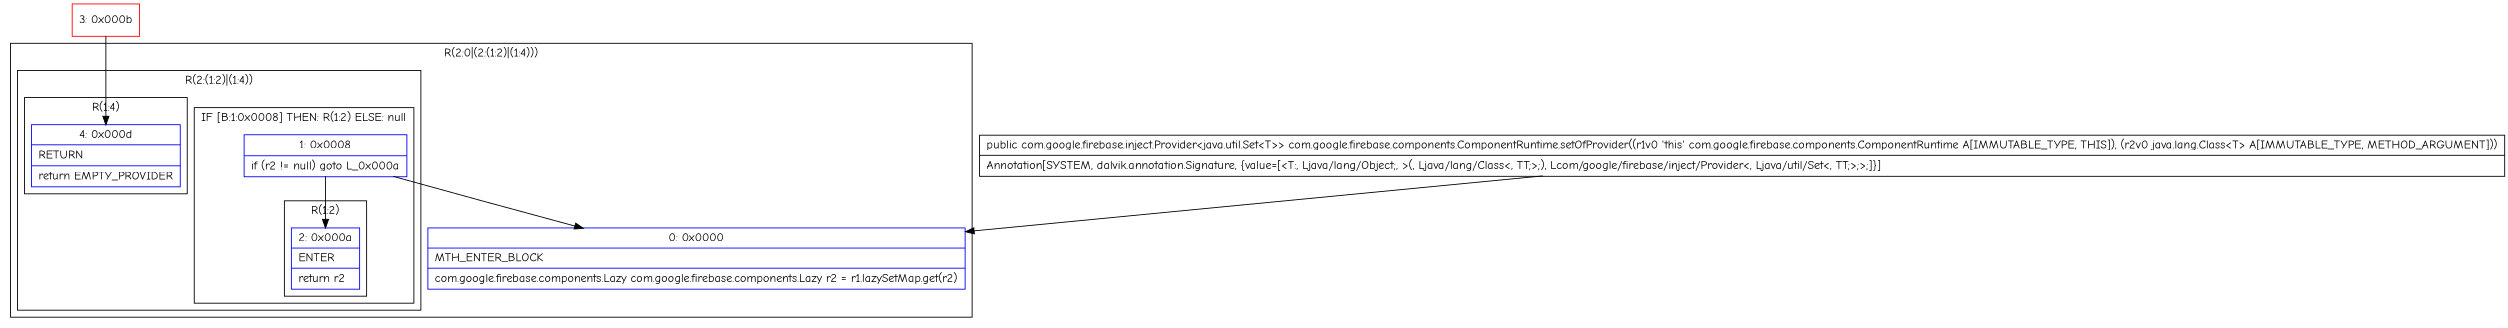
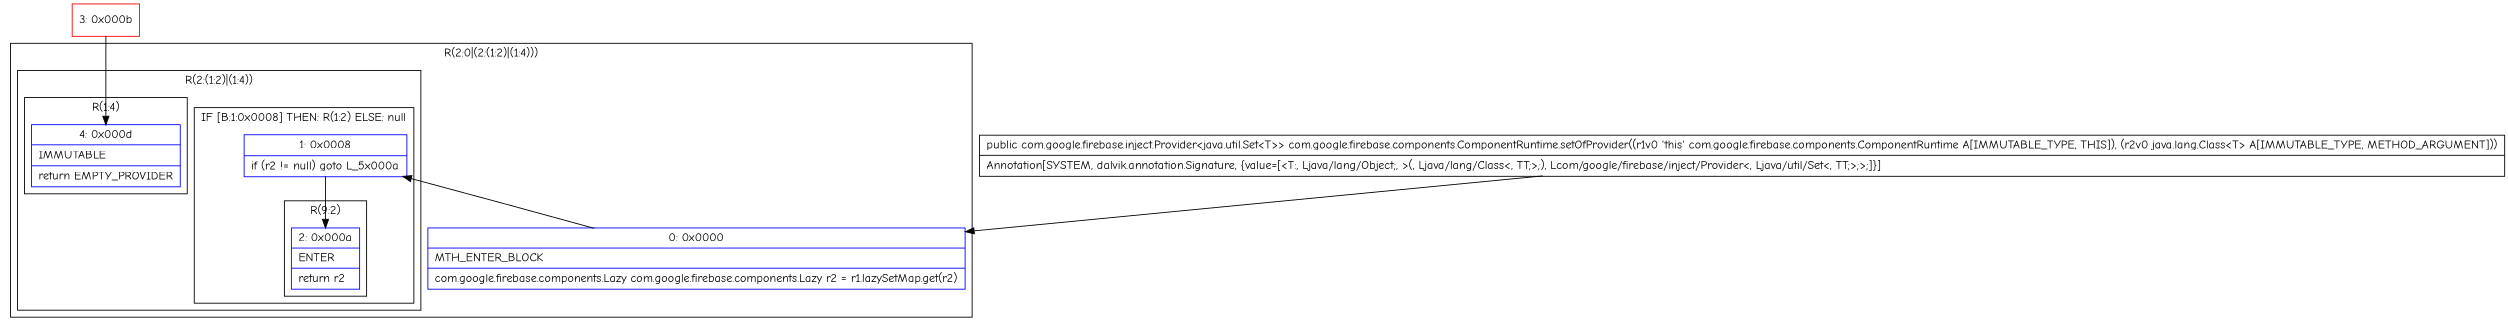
(61, 155) -> (73, 155)
(326, 166) -> (325, 166)
(484, 201) -> (503, 203)
(326, 211) -> (326, 211)
